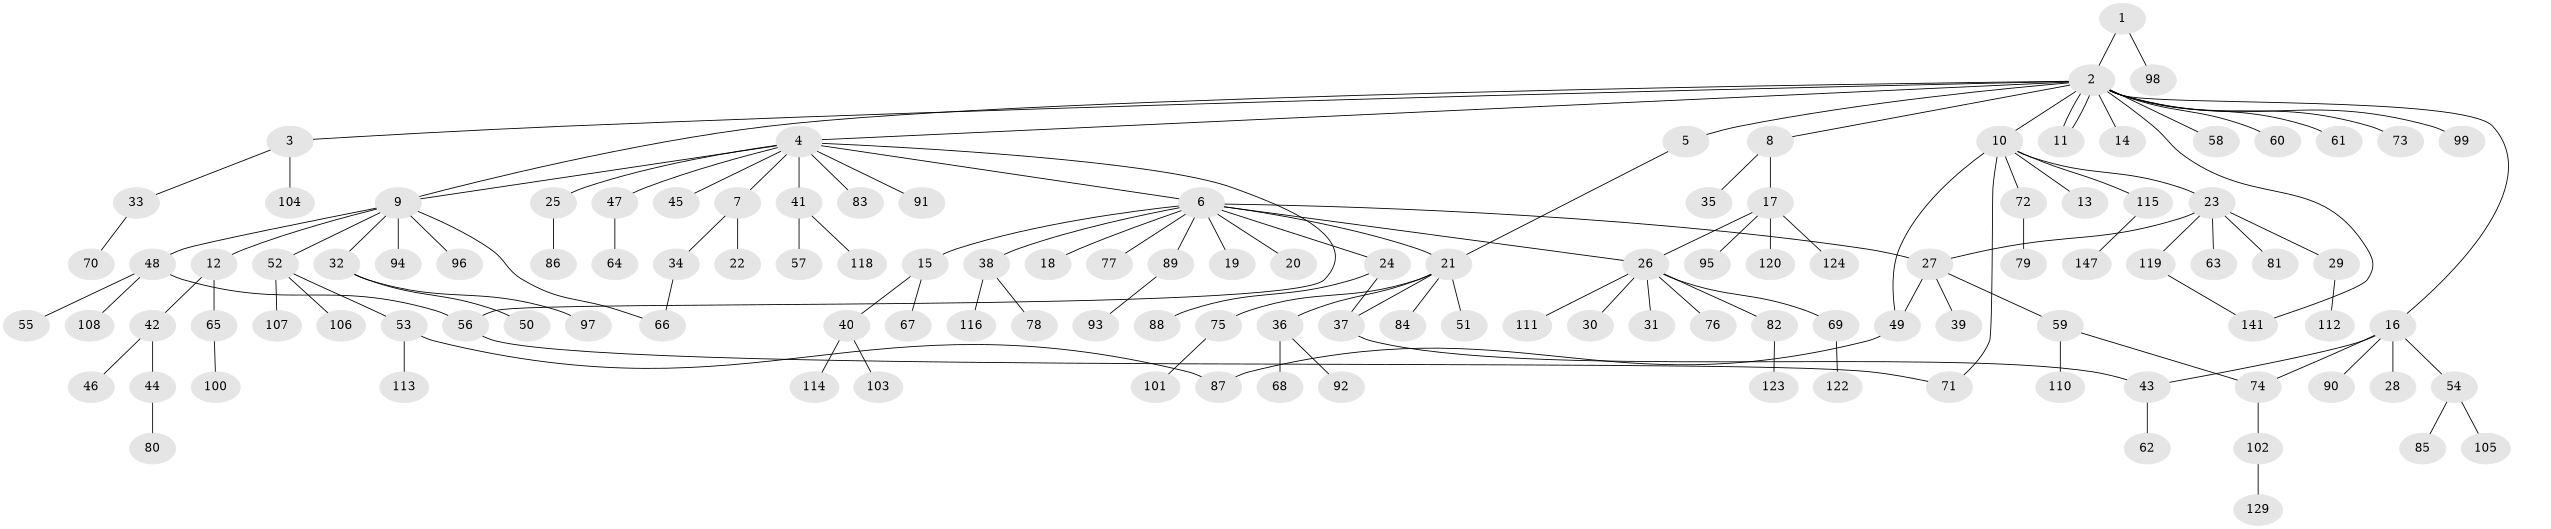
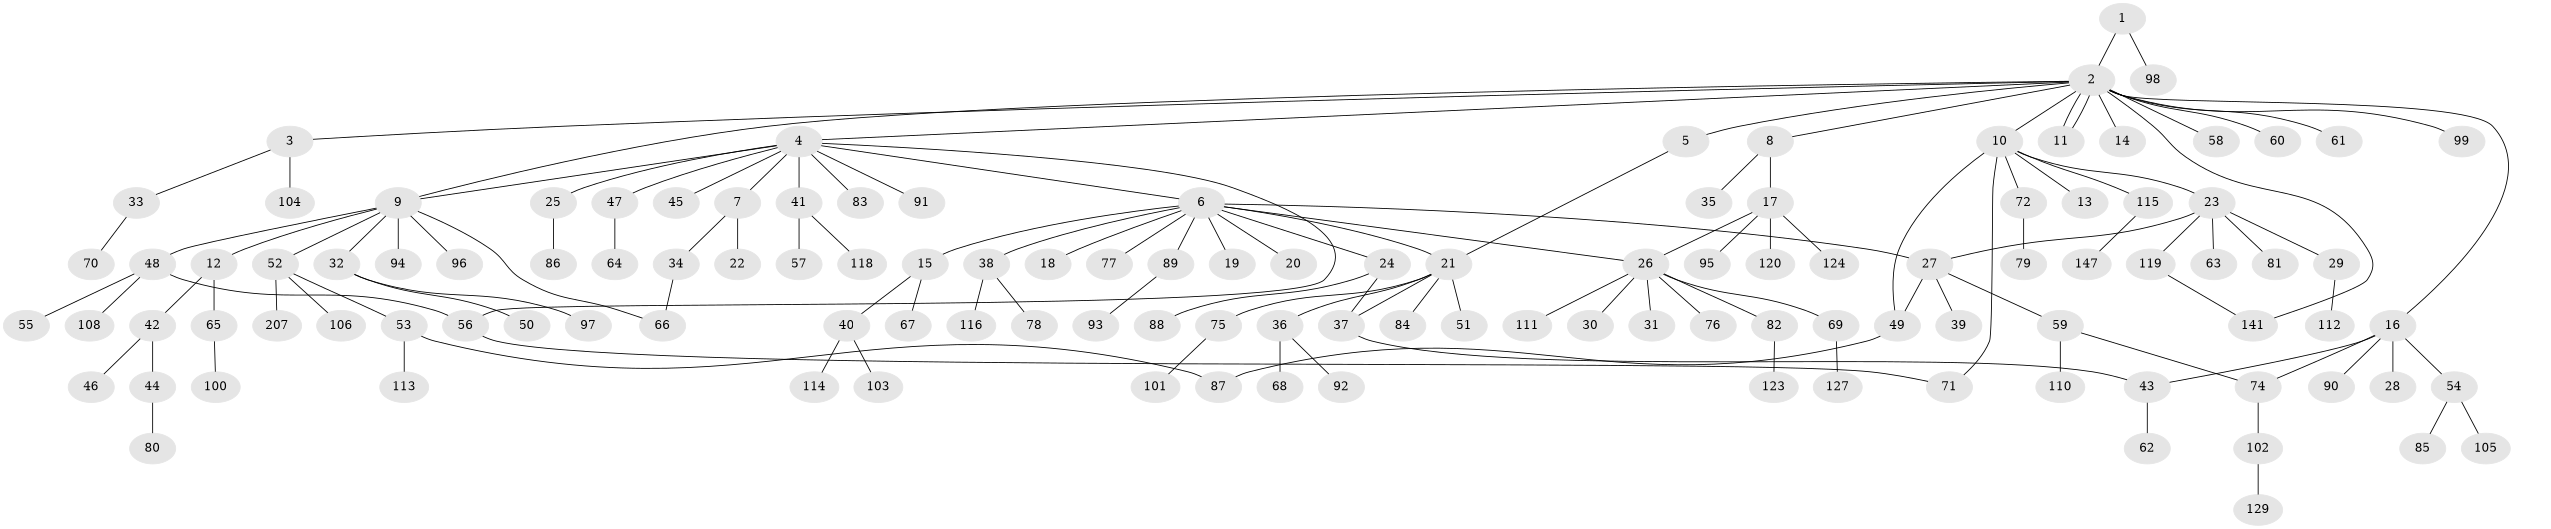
(2401, 142) -> none
(277, 326) -> (277, 326)
(1838, 387) -> (1838, 387)
